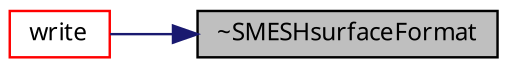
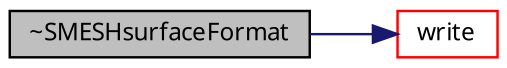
(141, 34) -> (341, 34)
